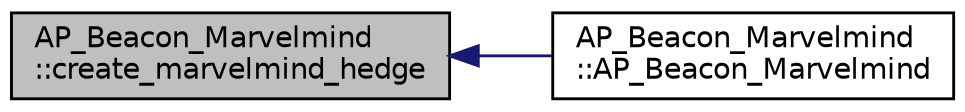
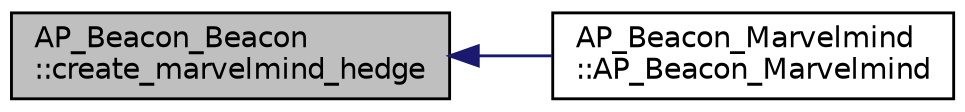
(231, 56) -> (231, 56)
